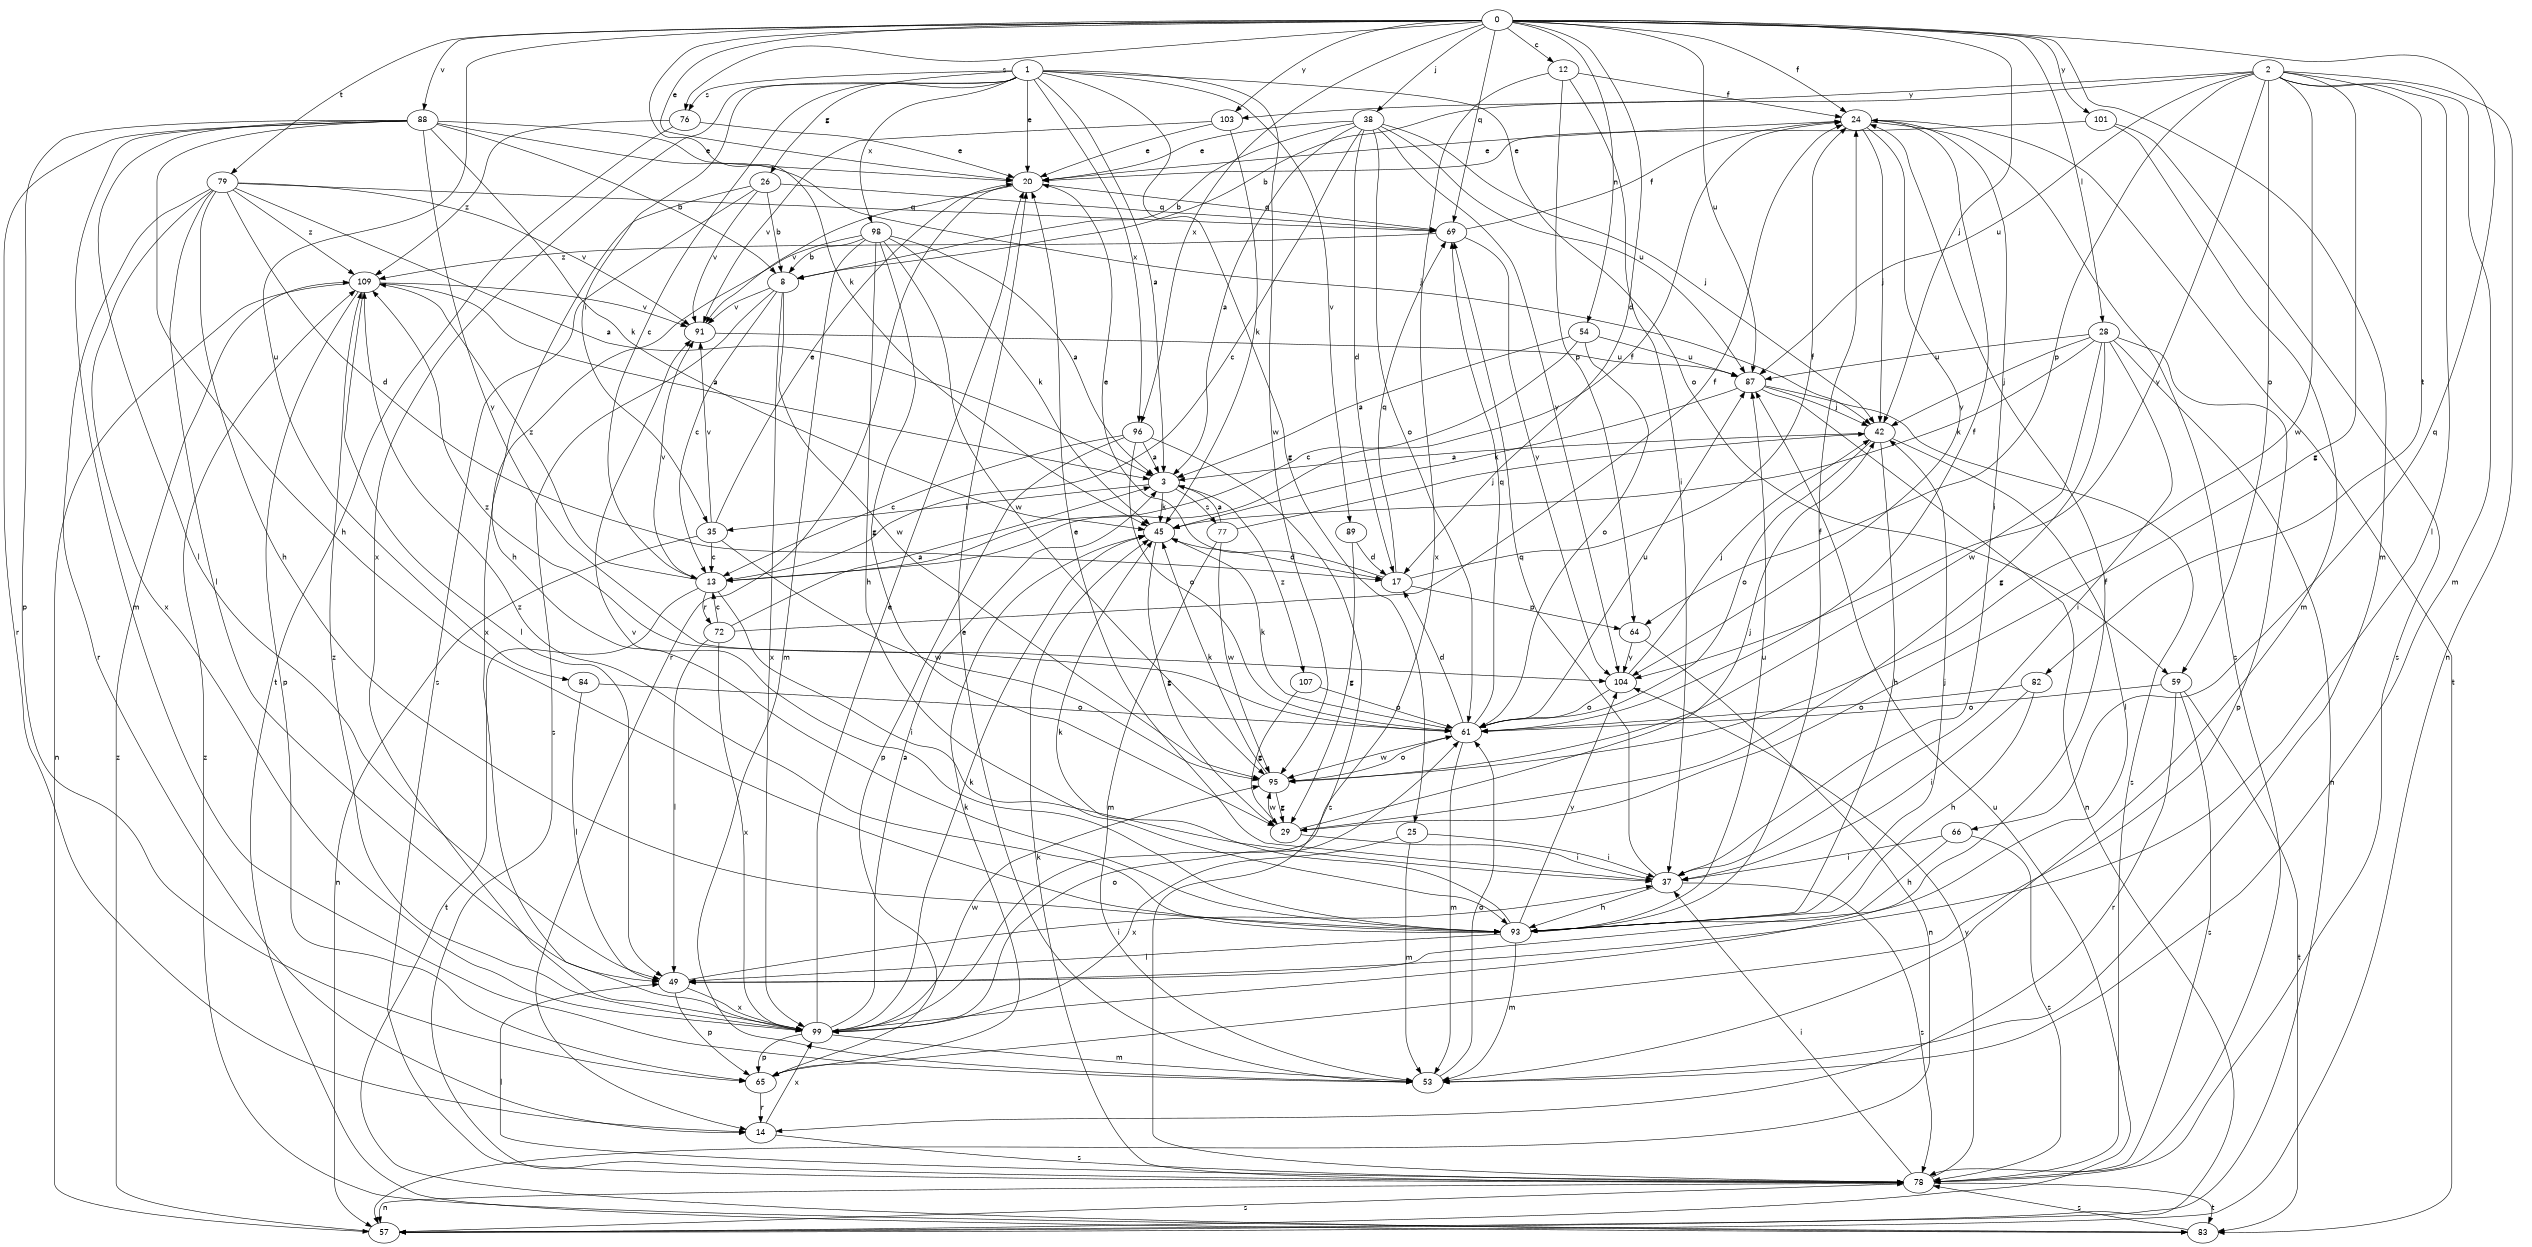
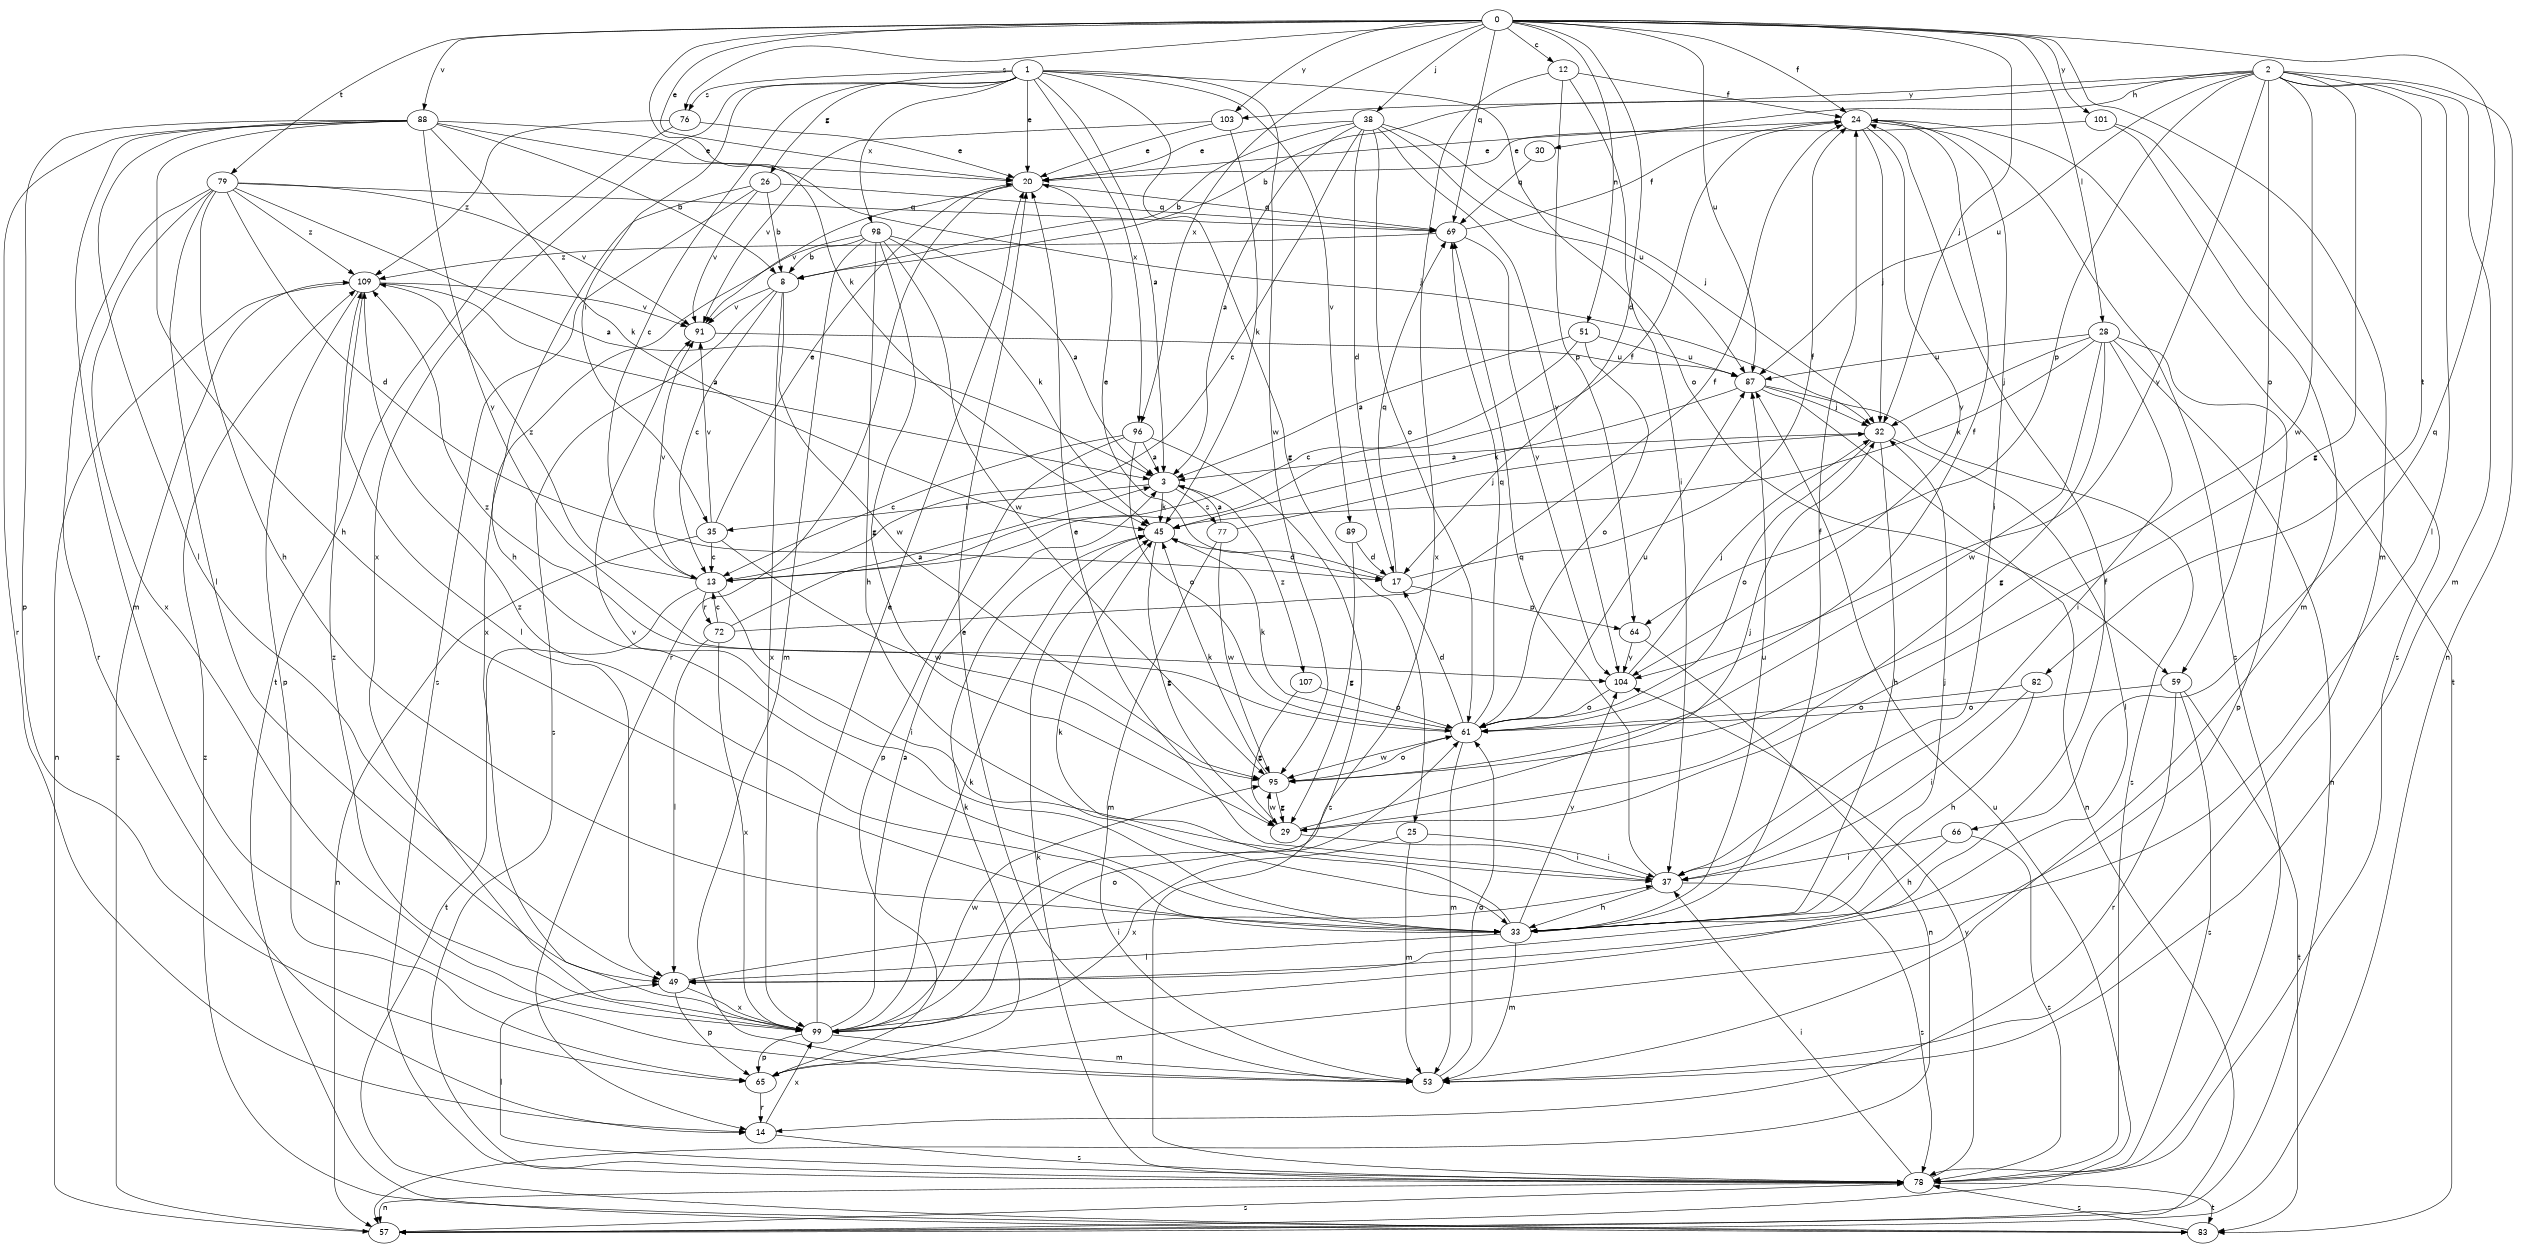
none -> (1540, 151)
(1584, 332) -> (1584, 332)
(1880, 432) -> (1880, 432)
(584, 683) -> none
(1516, 933) -> (1516, 933)
